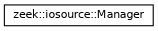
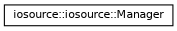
(79, 15) -> (89, 15)
